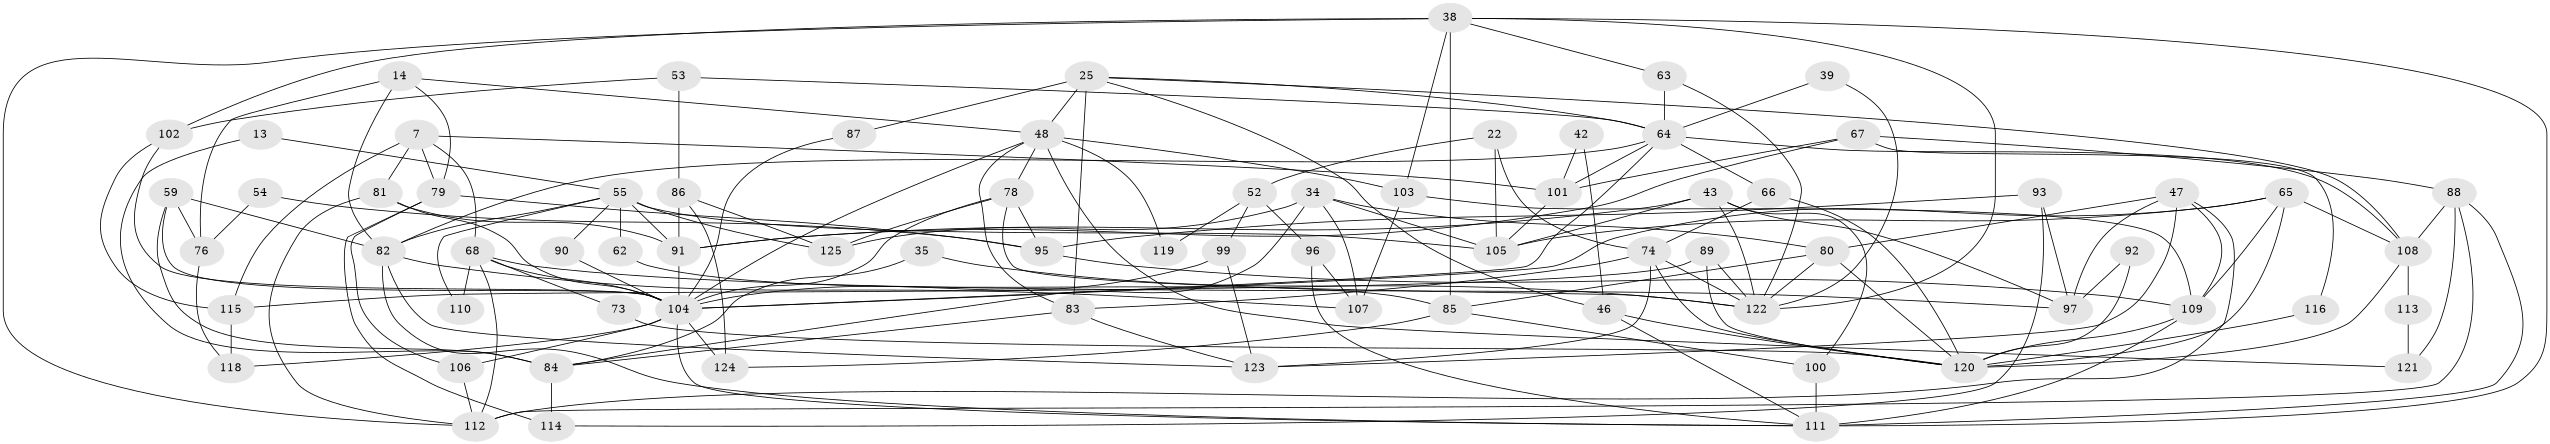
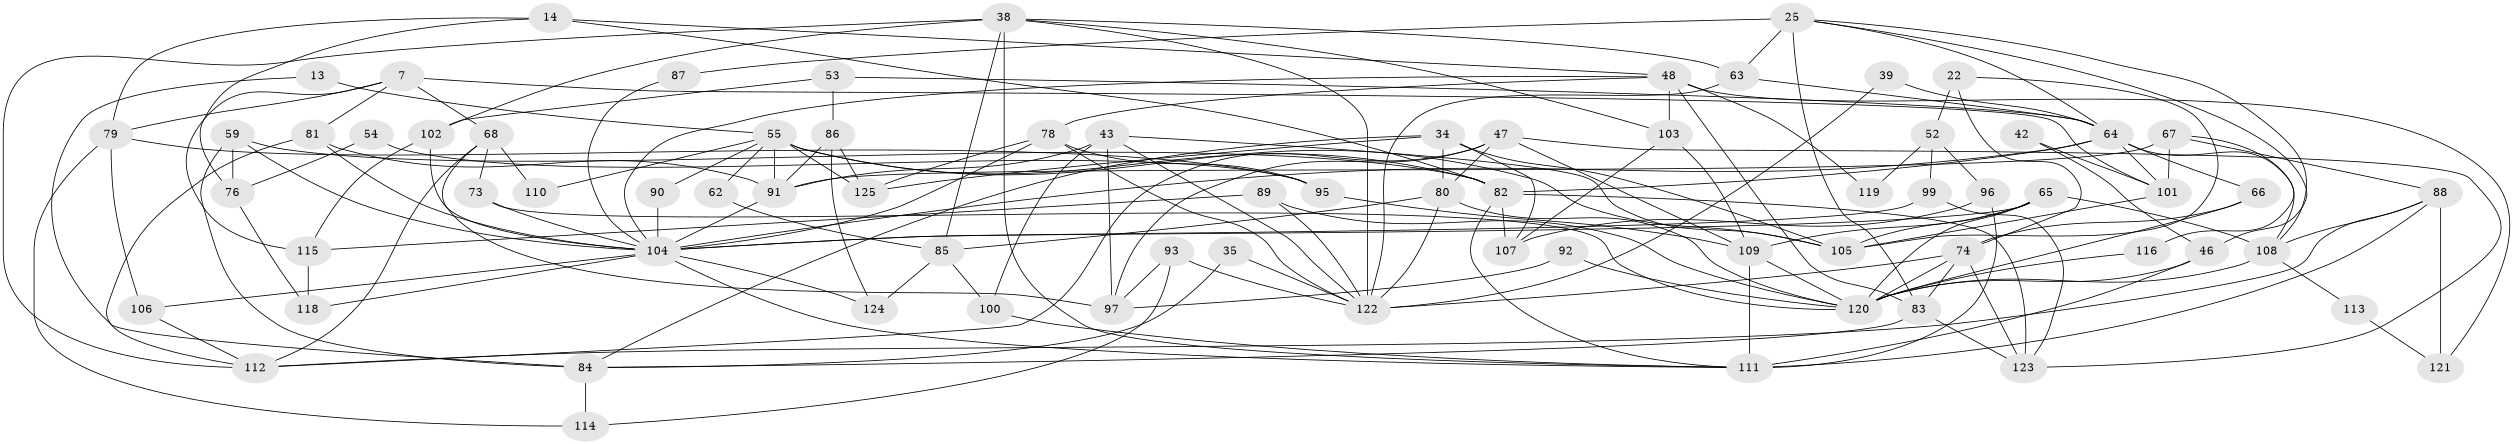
(1065, 105) -> (1765, 47)
(1373, 220) -> (1266, 286)
(576, 280) -> (564, 227)
